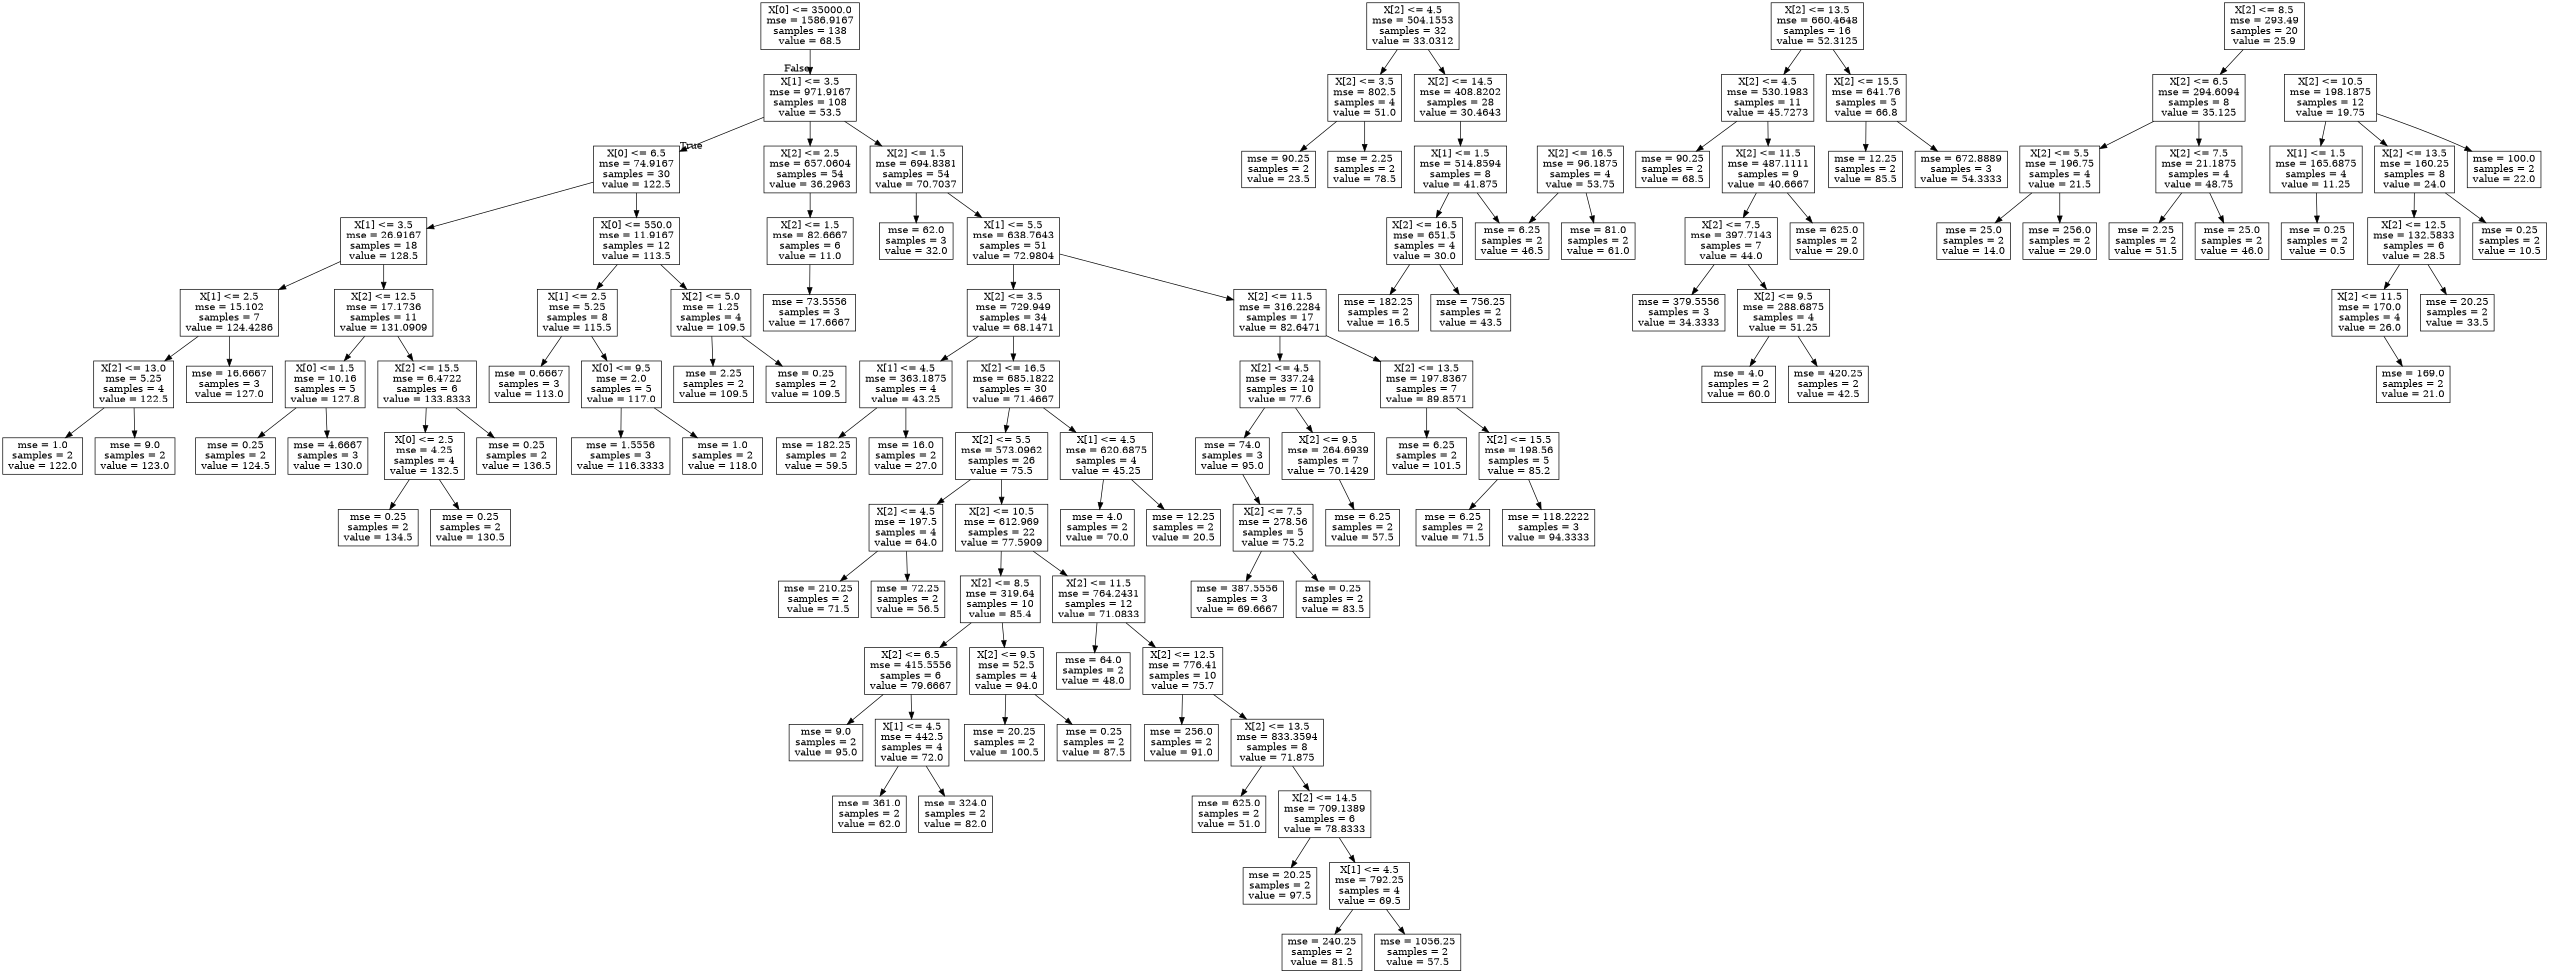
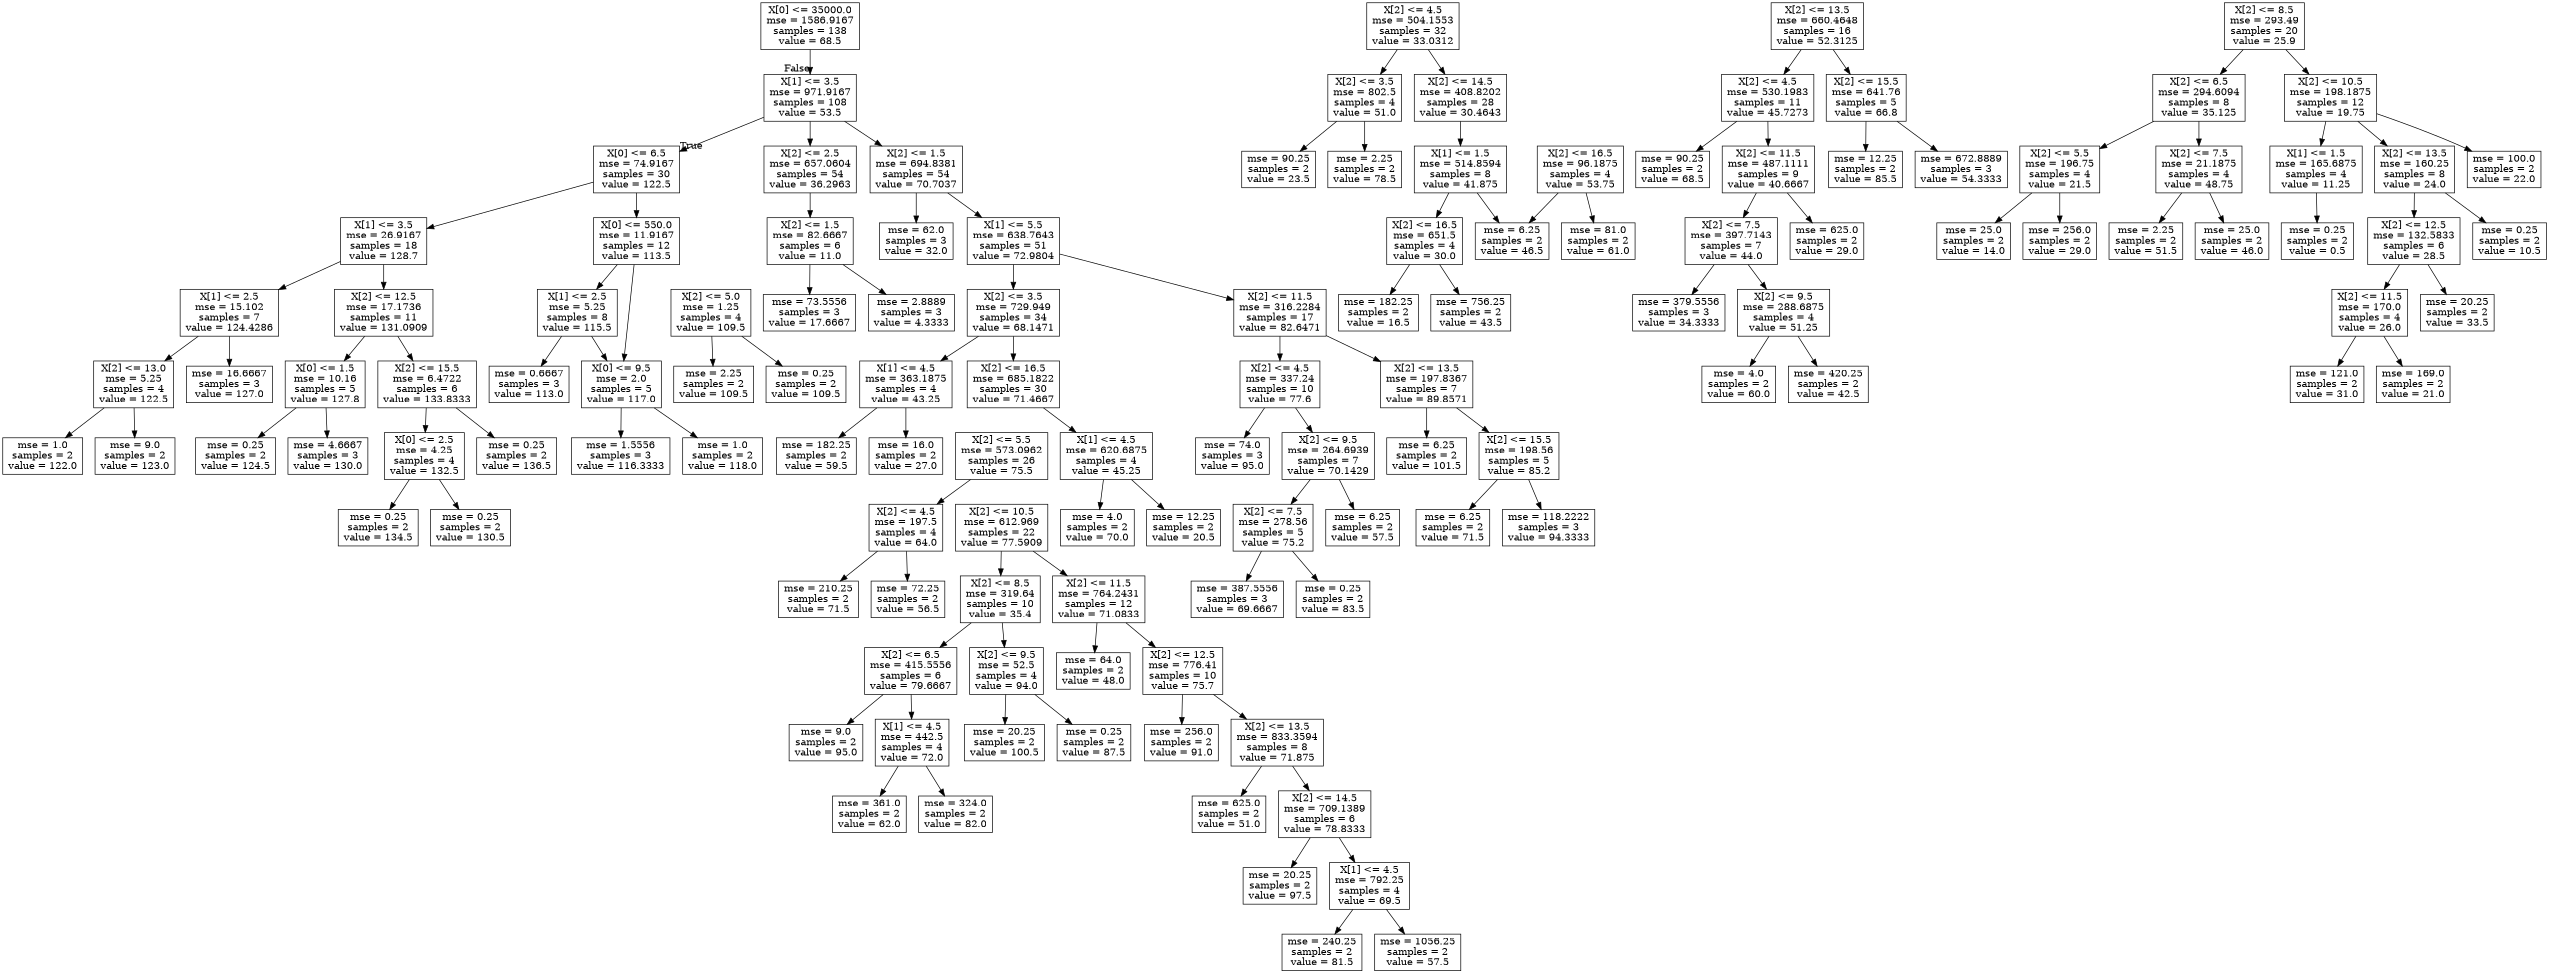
none -> (2295, 59)
(384, 241) -> (384, 241)
(671, 274) -> (629, 309)
none -> (911, 313)
none -> (2327, 384)
(1008, 417) -> none
(1250, 486) -> (1303, 489)
(1002, 488) -> none
(1000, 599) -> (1000, 599)
